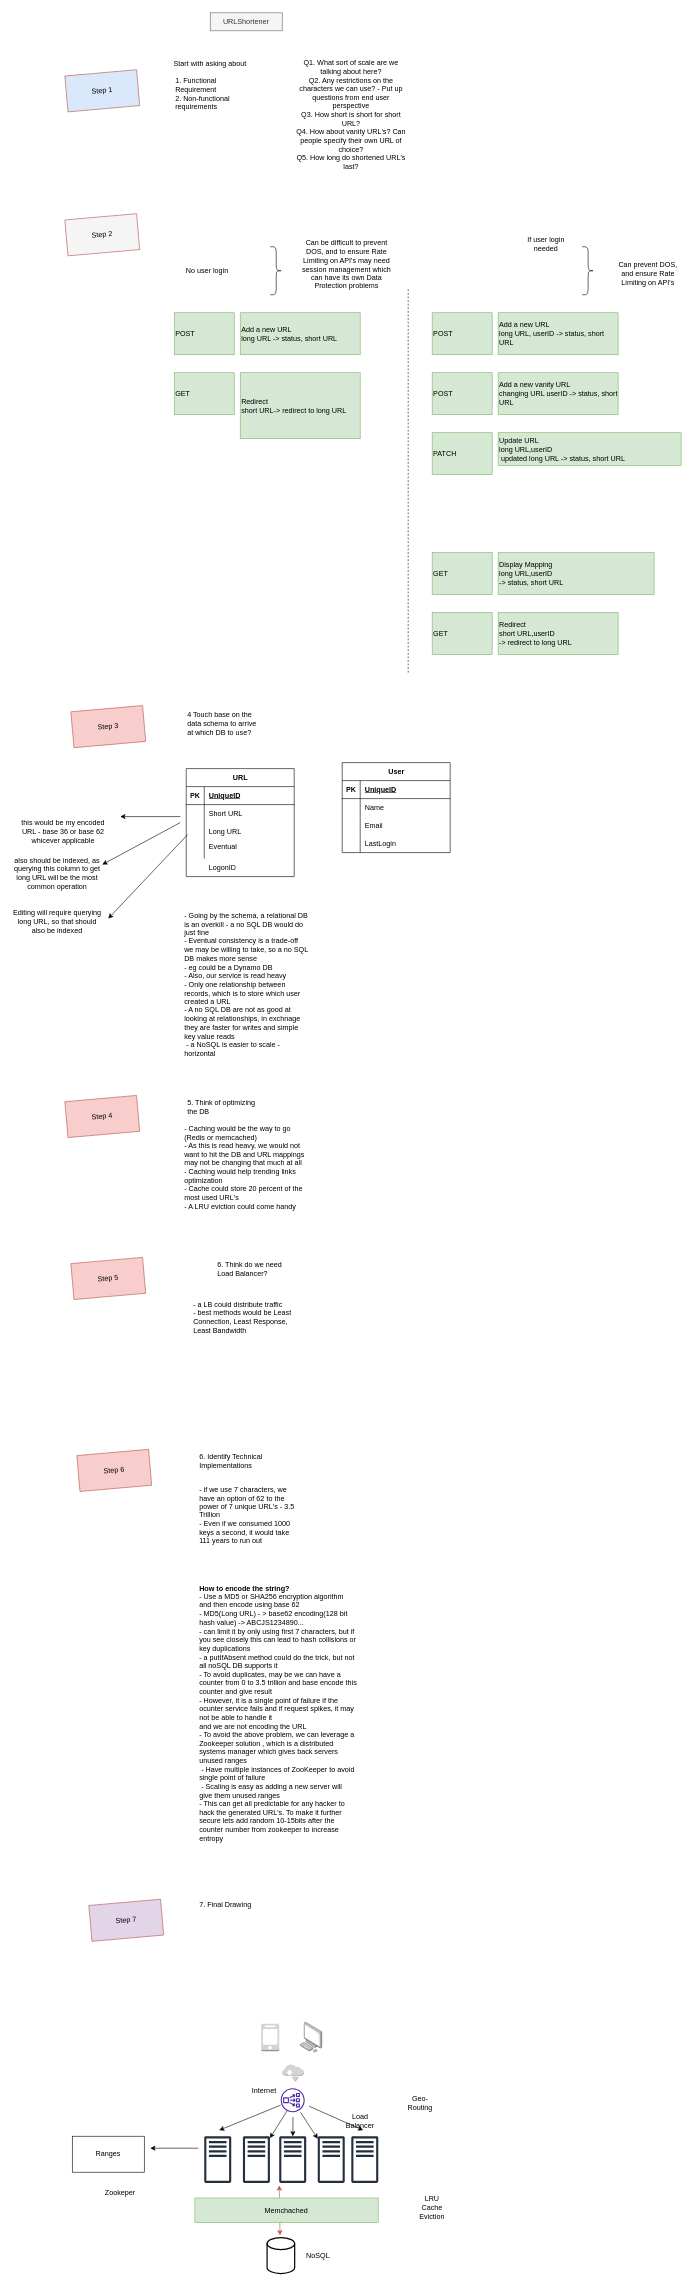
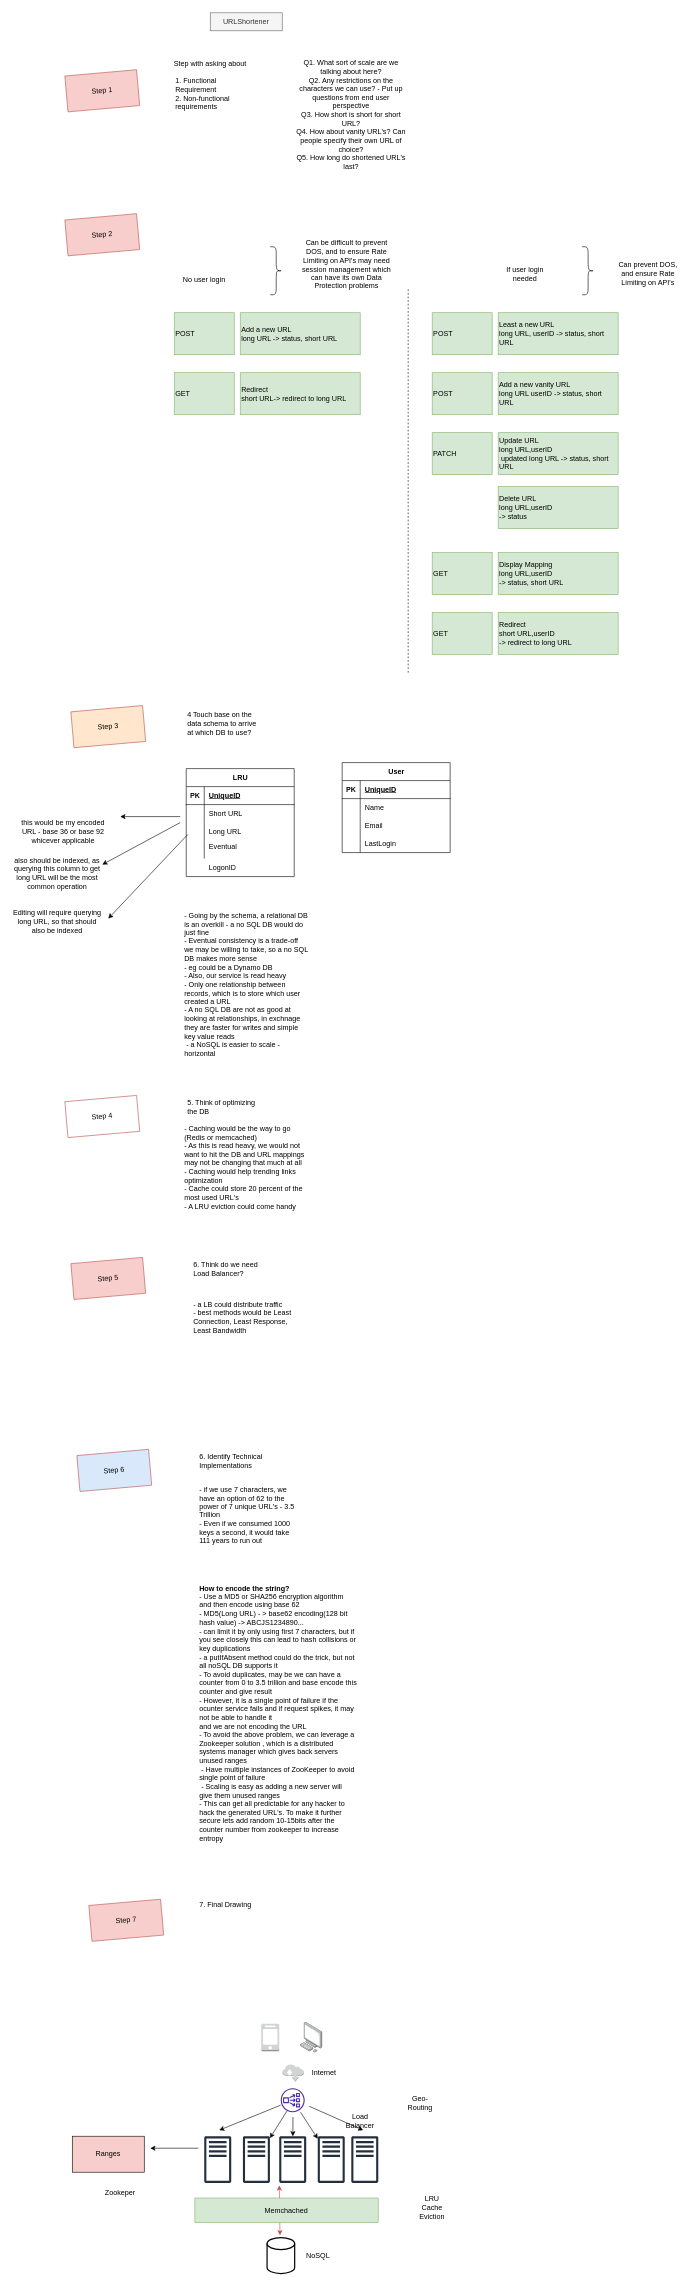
(210, 63) -> (210, 63)
(102, 90) -> (102, 90)
(102, 234) -> (102, 234)
(546, 243) -> (525, 273)
(207, 270) -> (204, 279)
(559, 333) -> (559, 333)
(559, 393) -> (559, 393)
(300, 405) -> (300, 393)
(590, 449) -> (558, 453)
none -> (558, 507)
(576, 573) -> (558, 573)
(108, 726) -> (108, 726)
(241, 777) -> (241, 777)
(63, 831) -> (63, 831)
(102, 1116) -> (102, 1116)
(252, 1269) -> (228, 1269)
(114, 1470) -> (114, 1470)
(126, 1920) -> (126, 1920)
(264, 2091) -> (324, 2073)
(108, 2154) -> (108, 2154)
